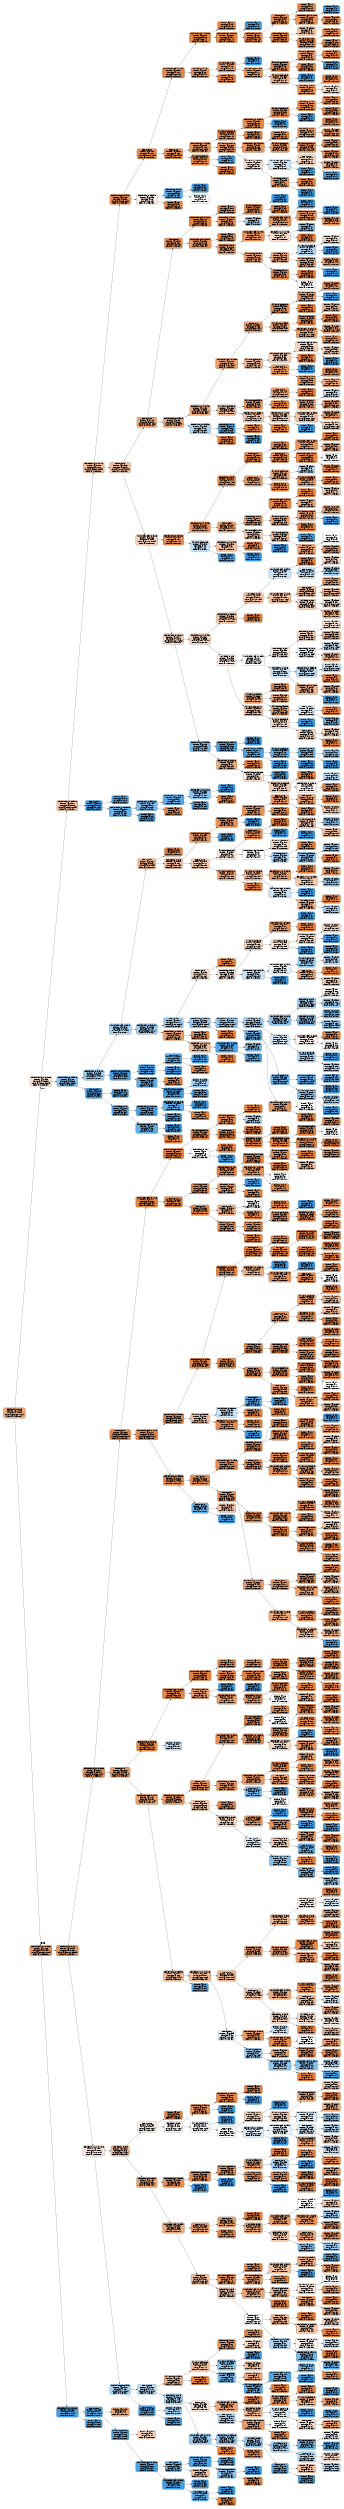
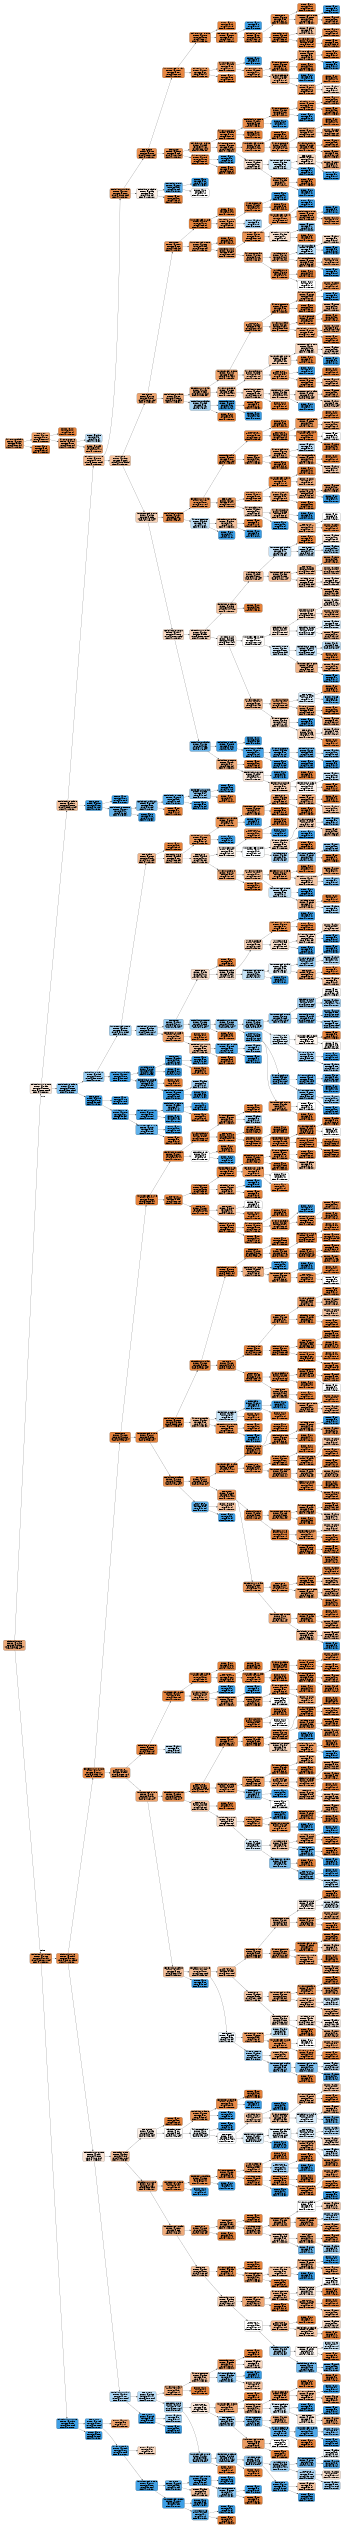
(239, 407) -> (239, 384)
(266, 704) -> (293, 707)
(307, 785) -> (307, 785)
(213, 2372) -> (239, 2421)
